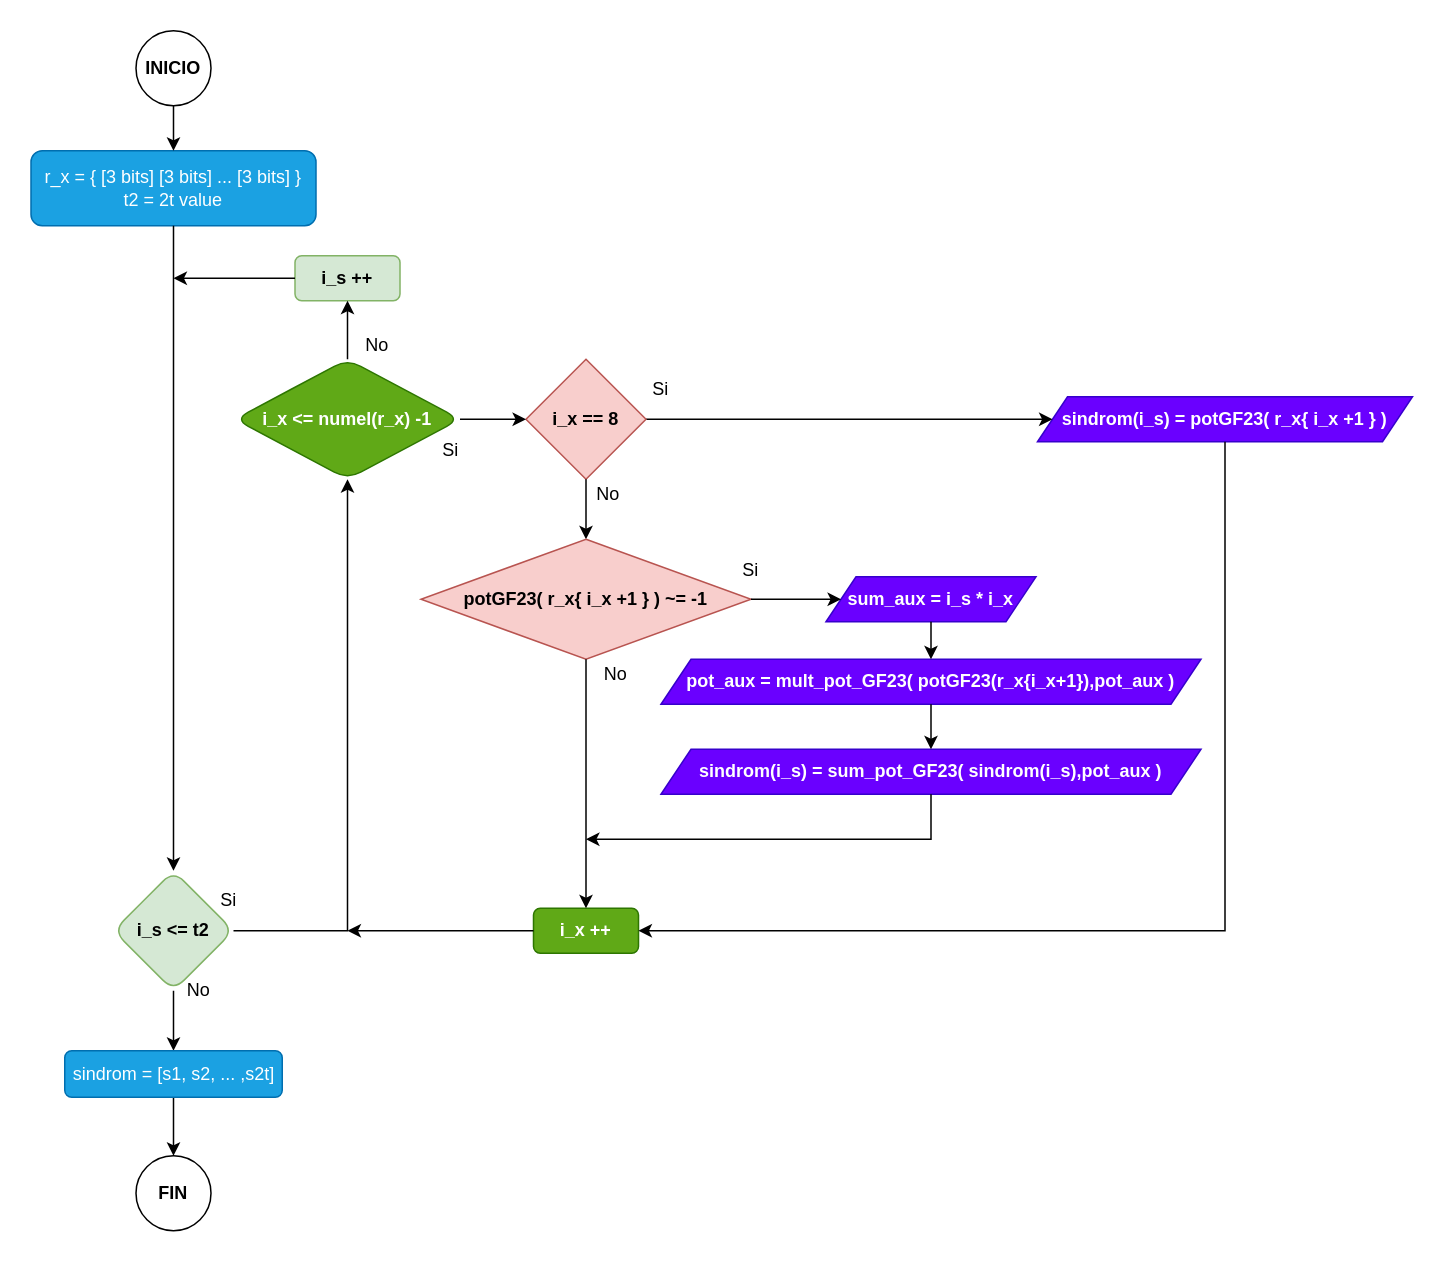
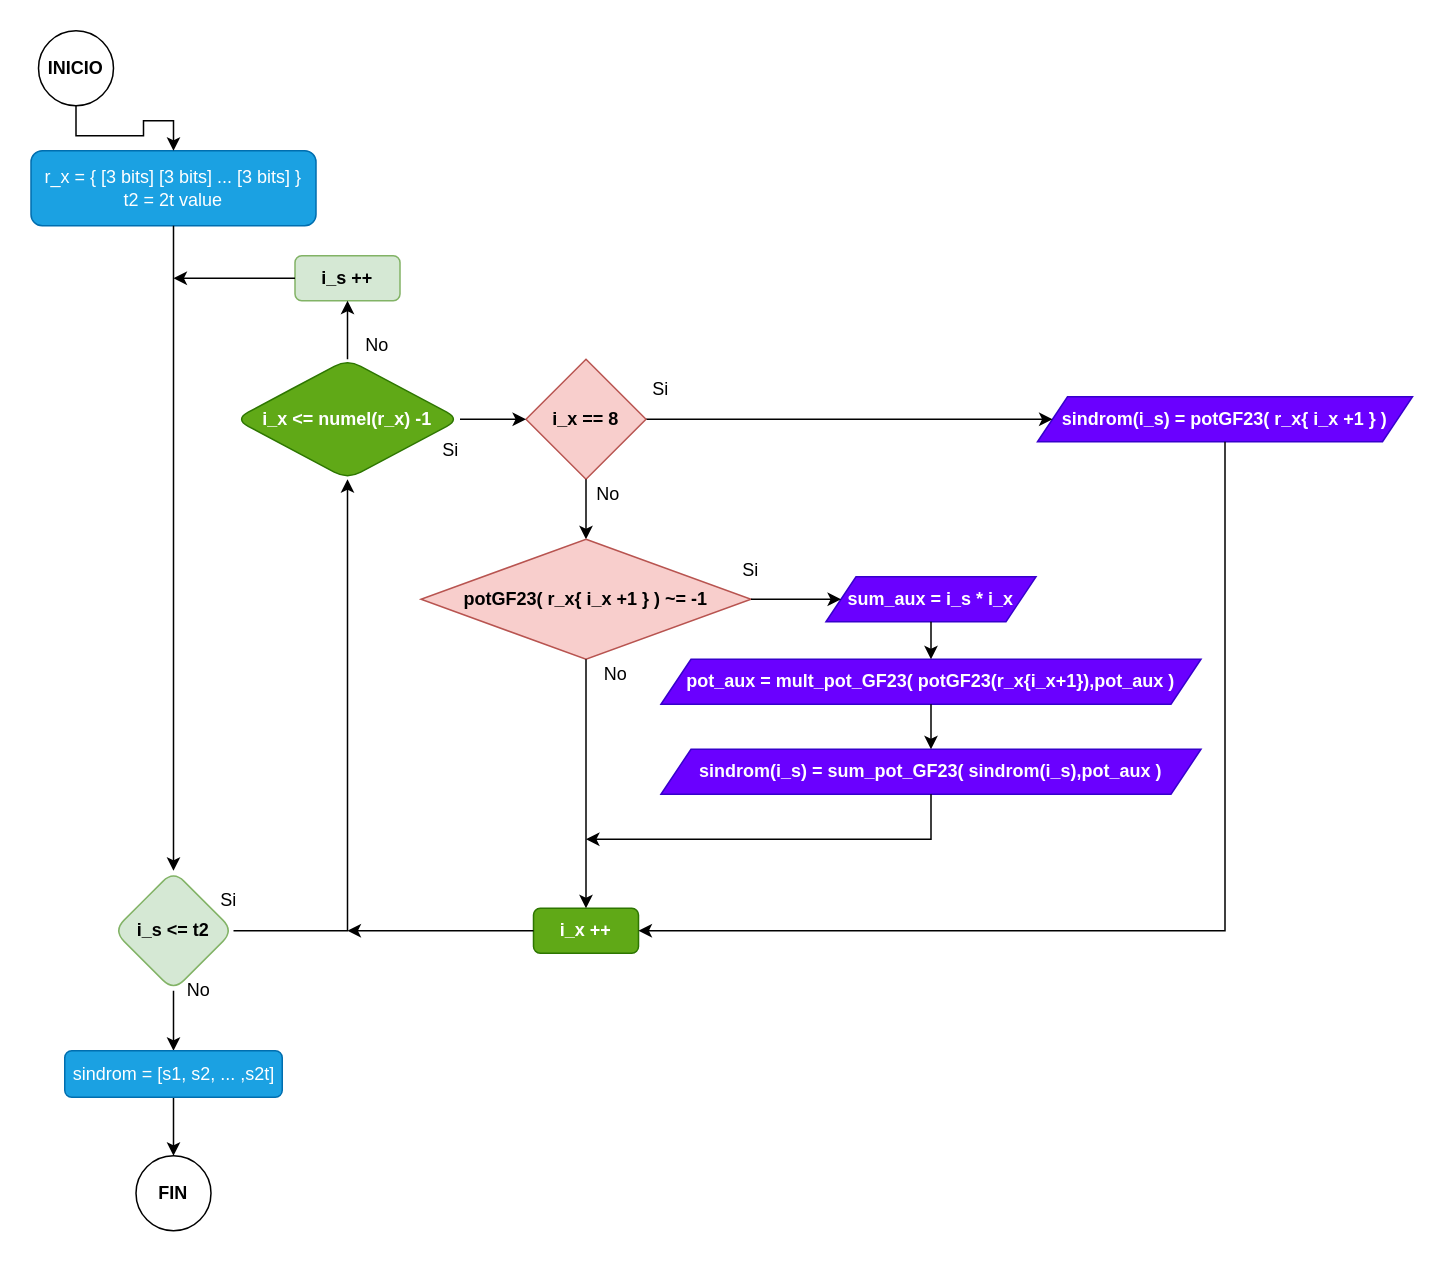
(173, 68) -> (76, 68)
